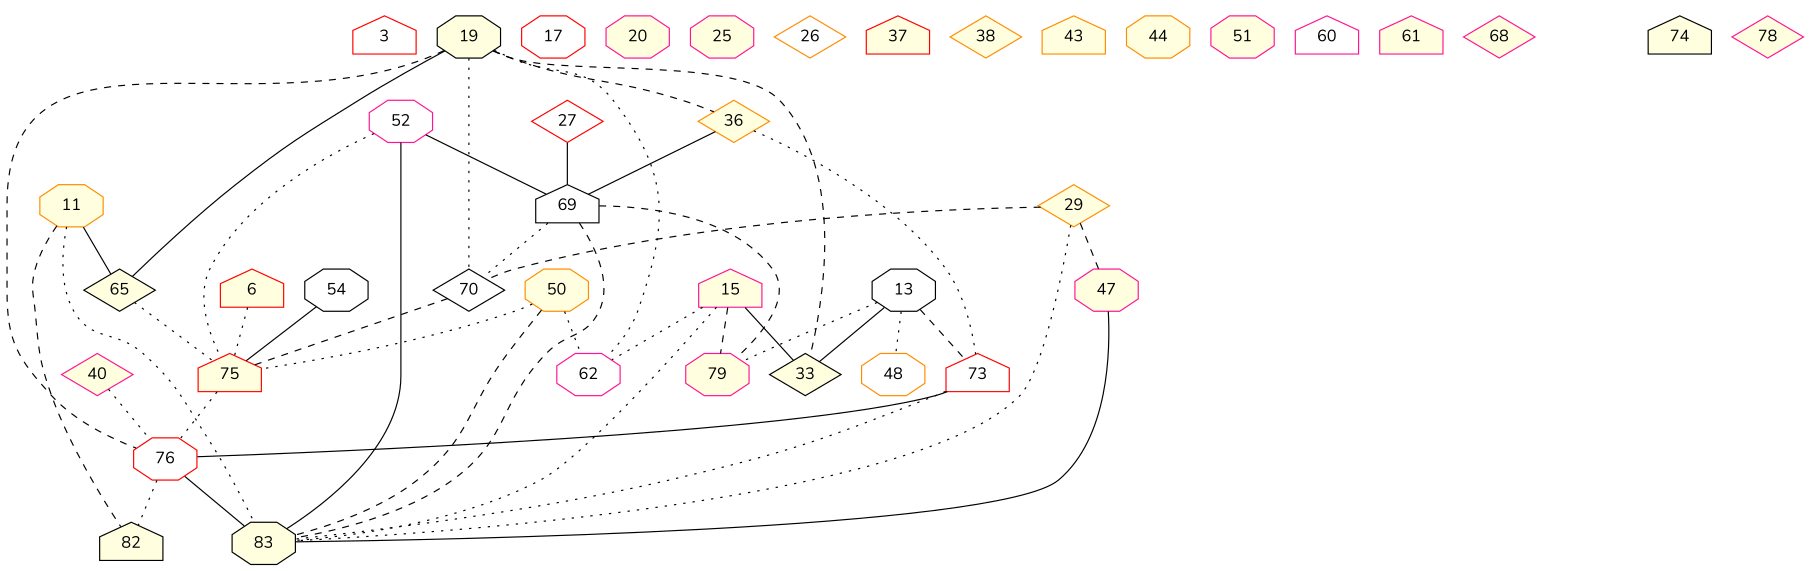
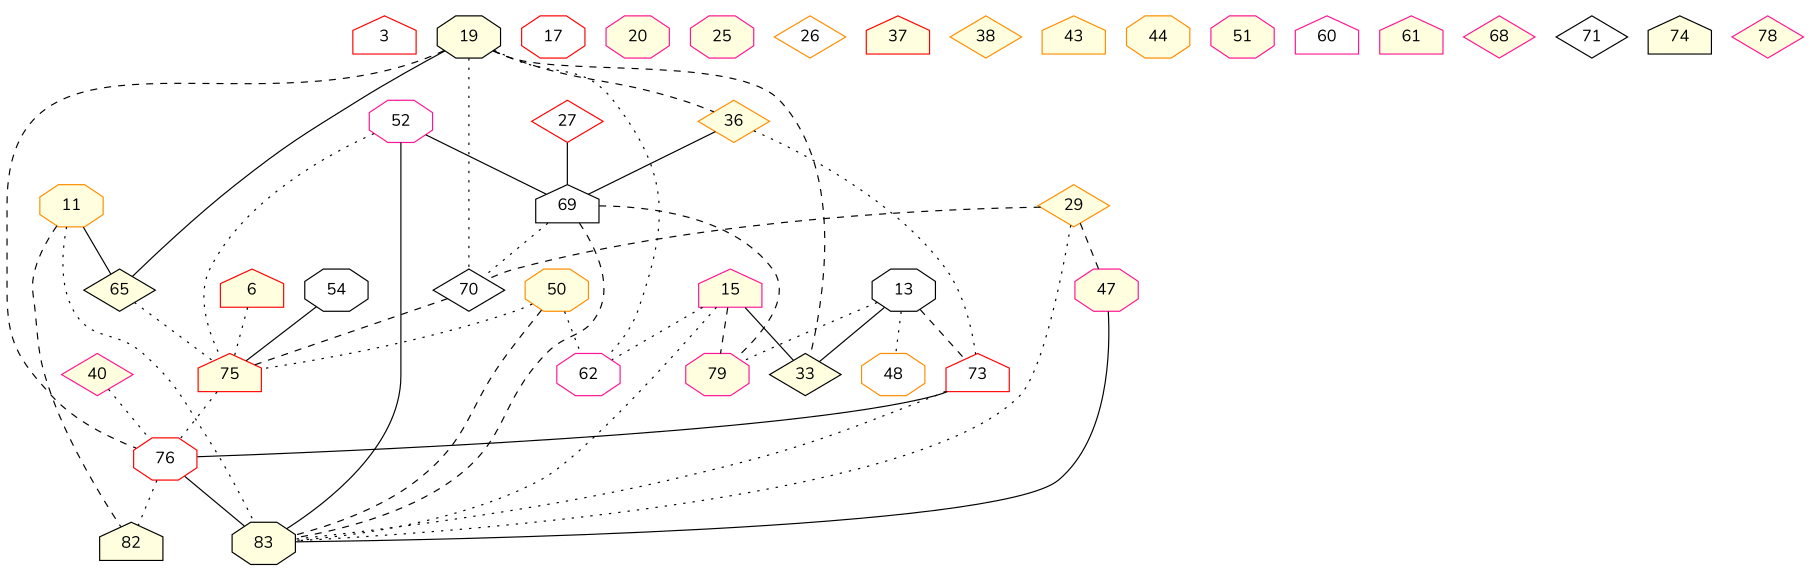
none -> (1592, 37)
